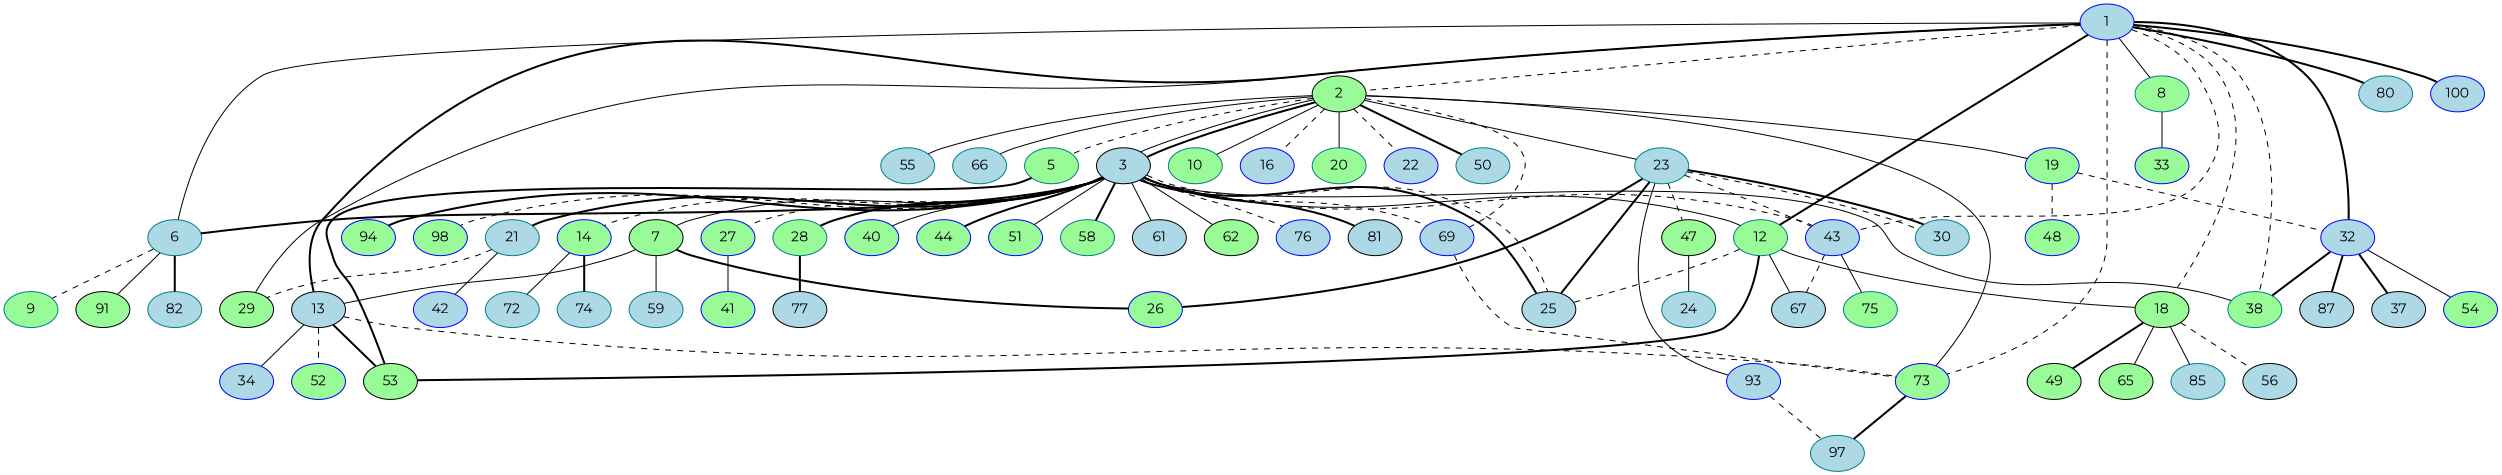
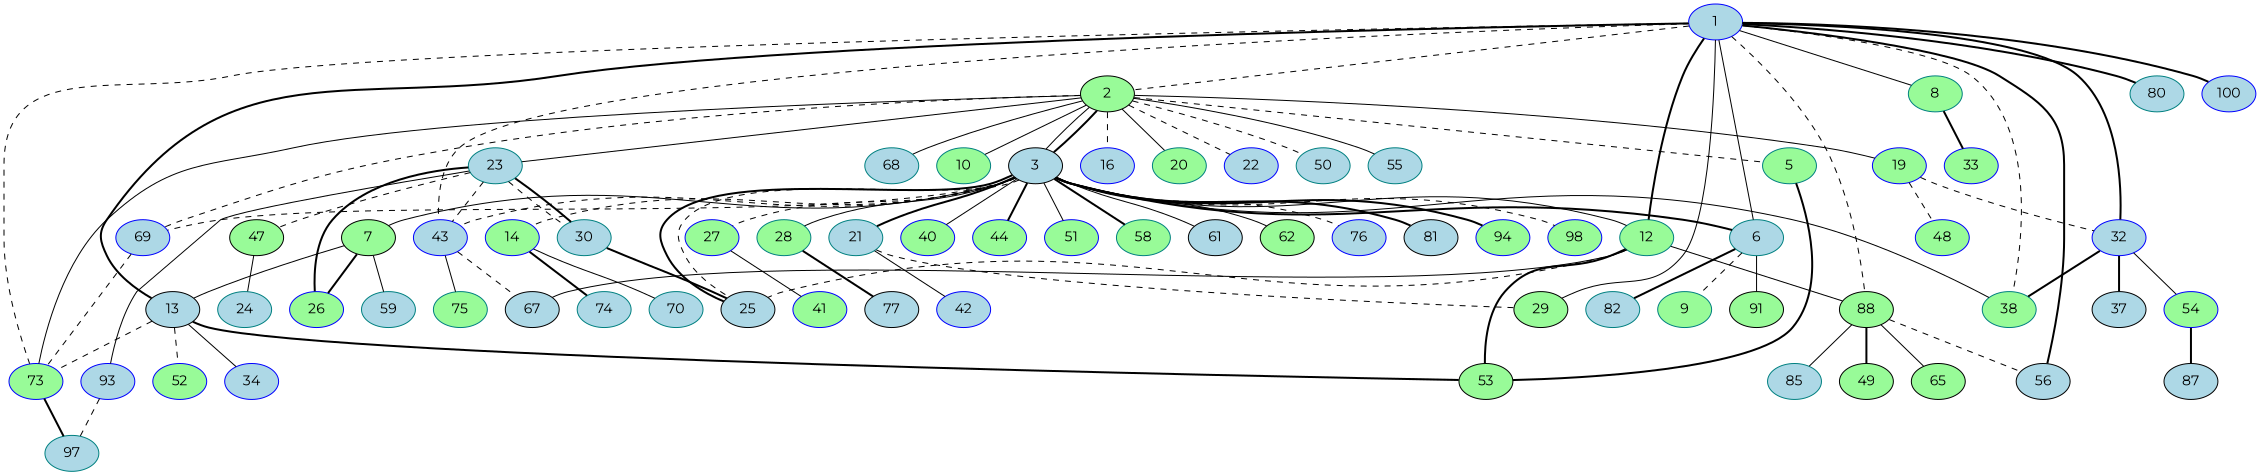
none -> (2022, 91)
(1411, 130) -> (1218, 125)
(2162, 130) -> (1953, 130)
(980, 166) -> (892, 166)
(962, 202) -> (910, 202)
(1605, 238) -> (661, 270)
(2337, 274) -> (2191, 346)
(512, 310) -> (676, 310)
(2162, 310) -> (1866, 310)
